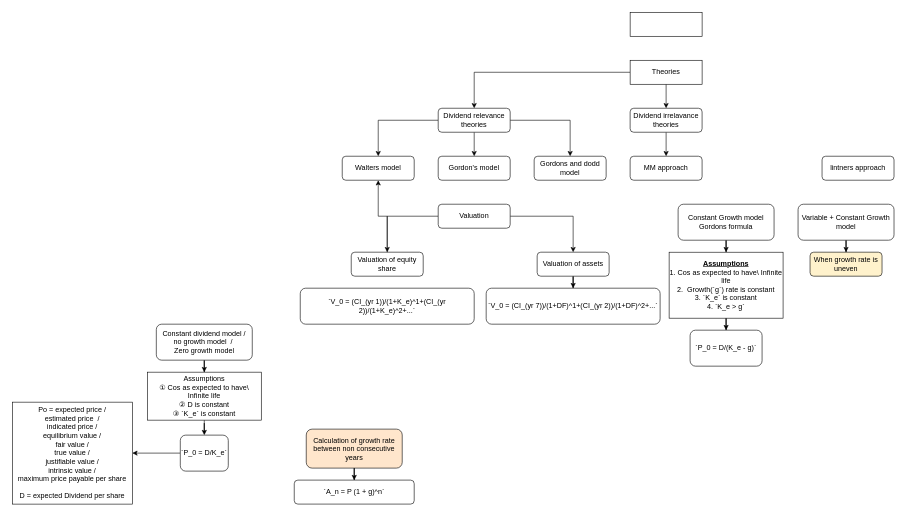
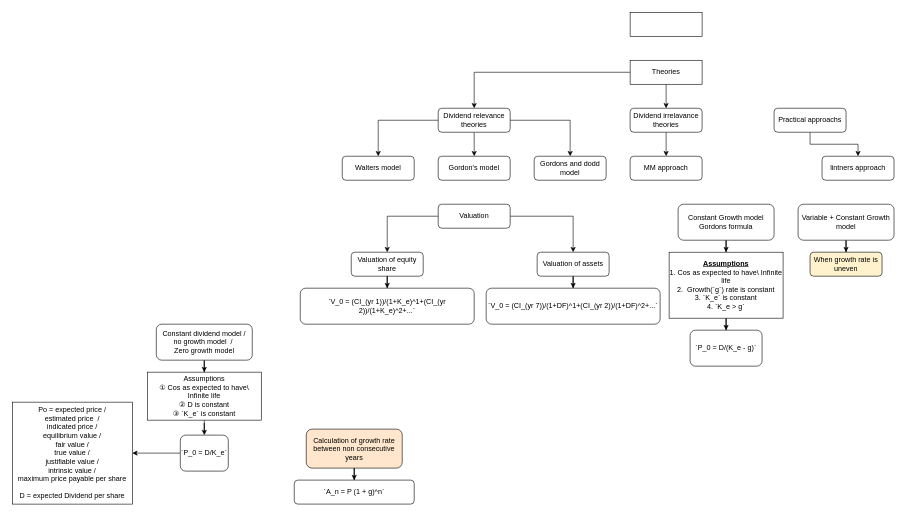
none -> (810, 120)
none -> (858, 146)
(378, 216) -> (387, 284)
